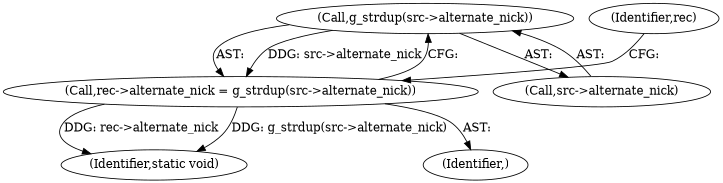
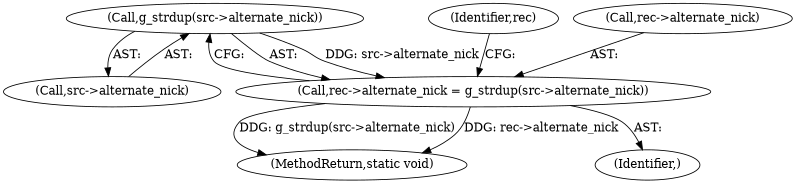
none -> (683, 19)
(154, 165) -> (352, 165)
